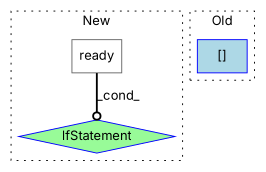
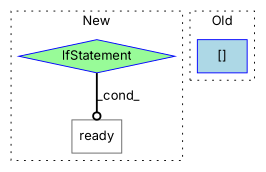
(97, 93) -> (97, 93)
